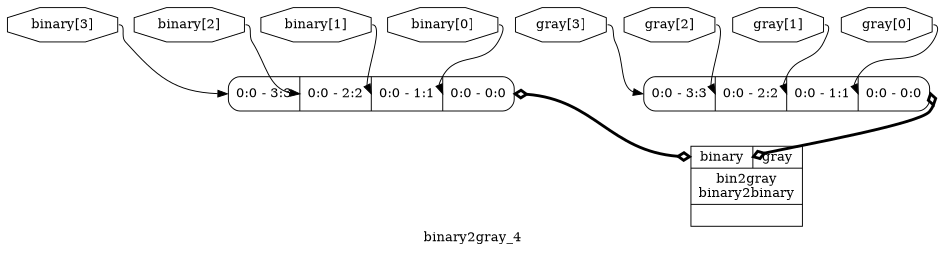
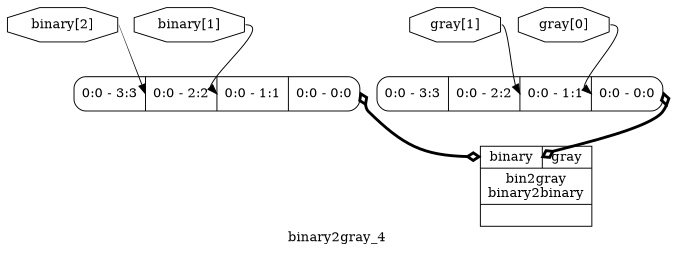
(63, 25) -> none
(443, 25) -> none
(561, 25) -> none
(670, 25) -> none
